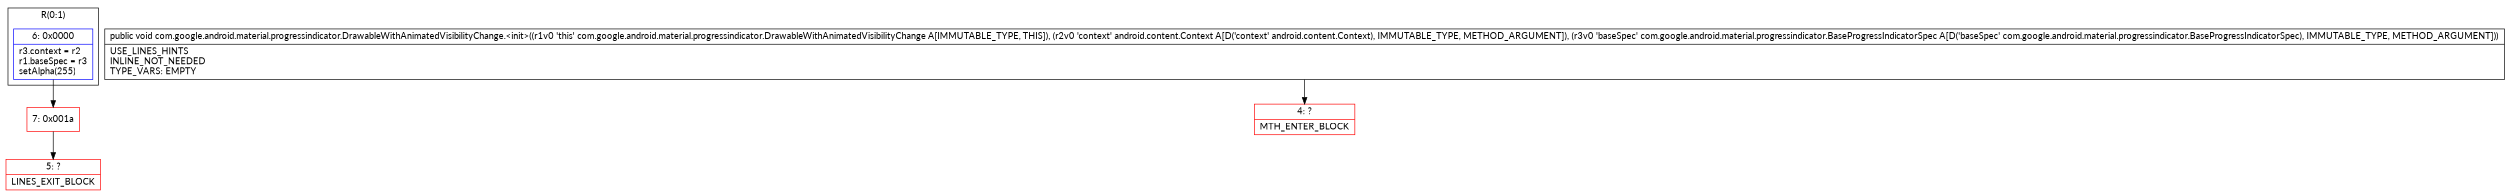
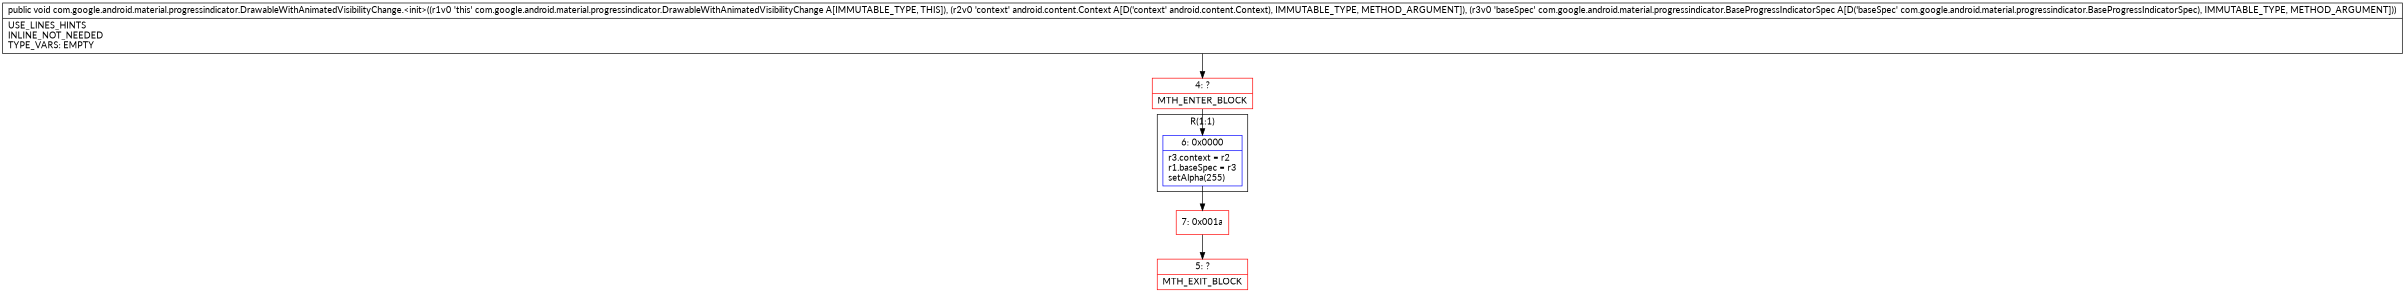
(53, 16) -> (1202, 122)
none -> (1202, 119)
(53, 182) -> (1202, 282)
